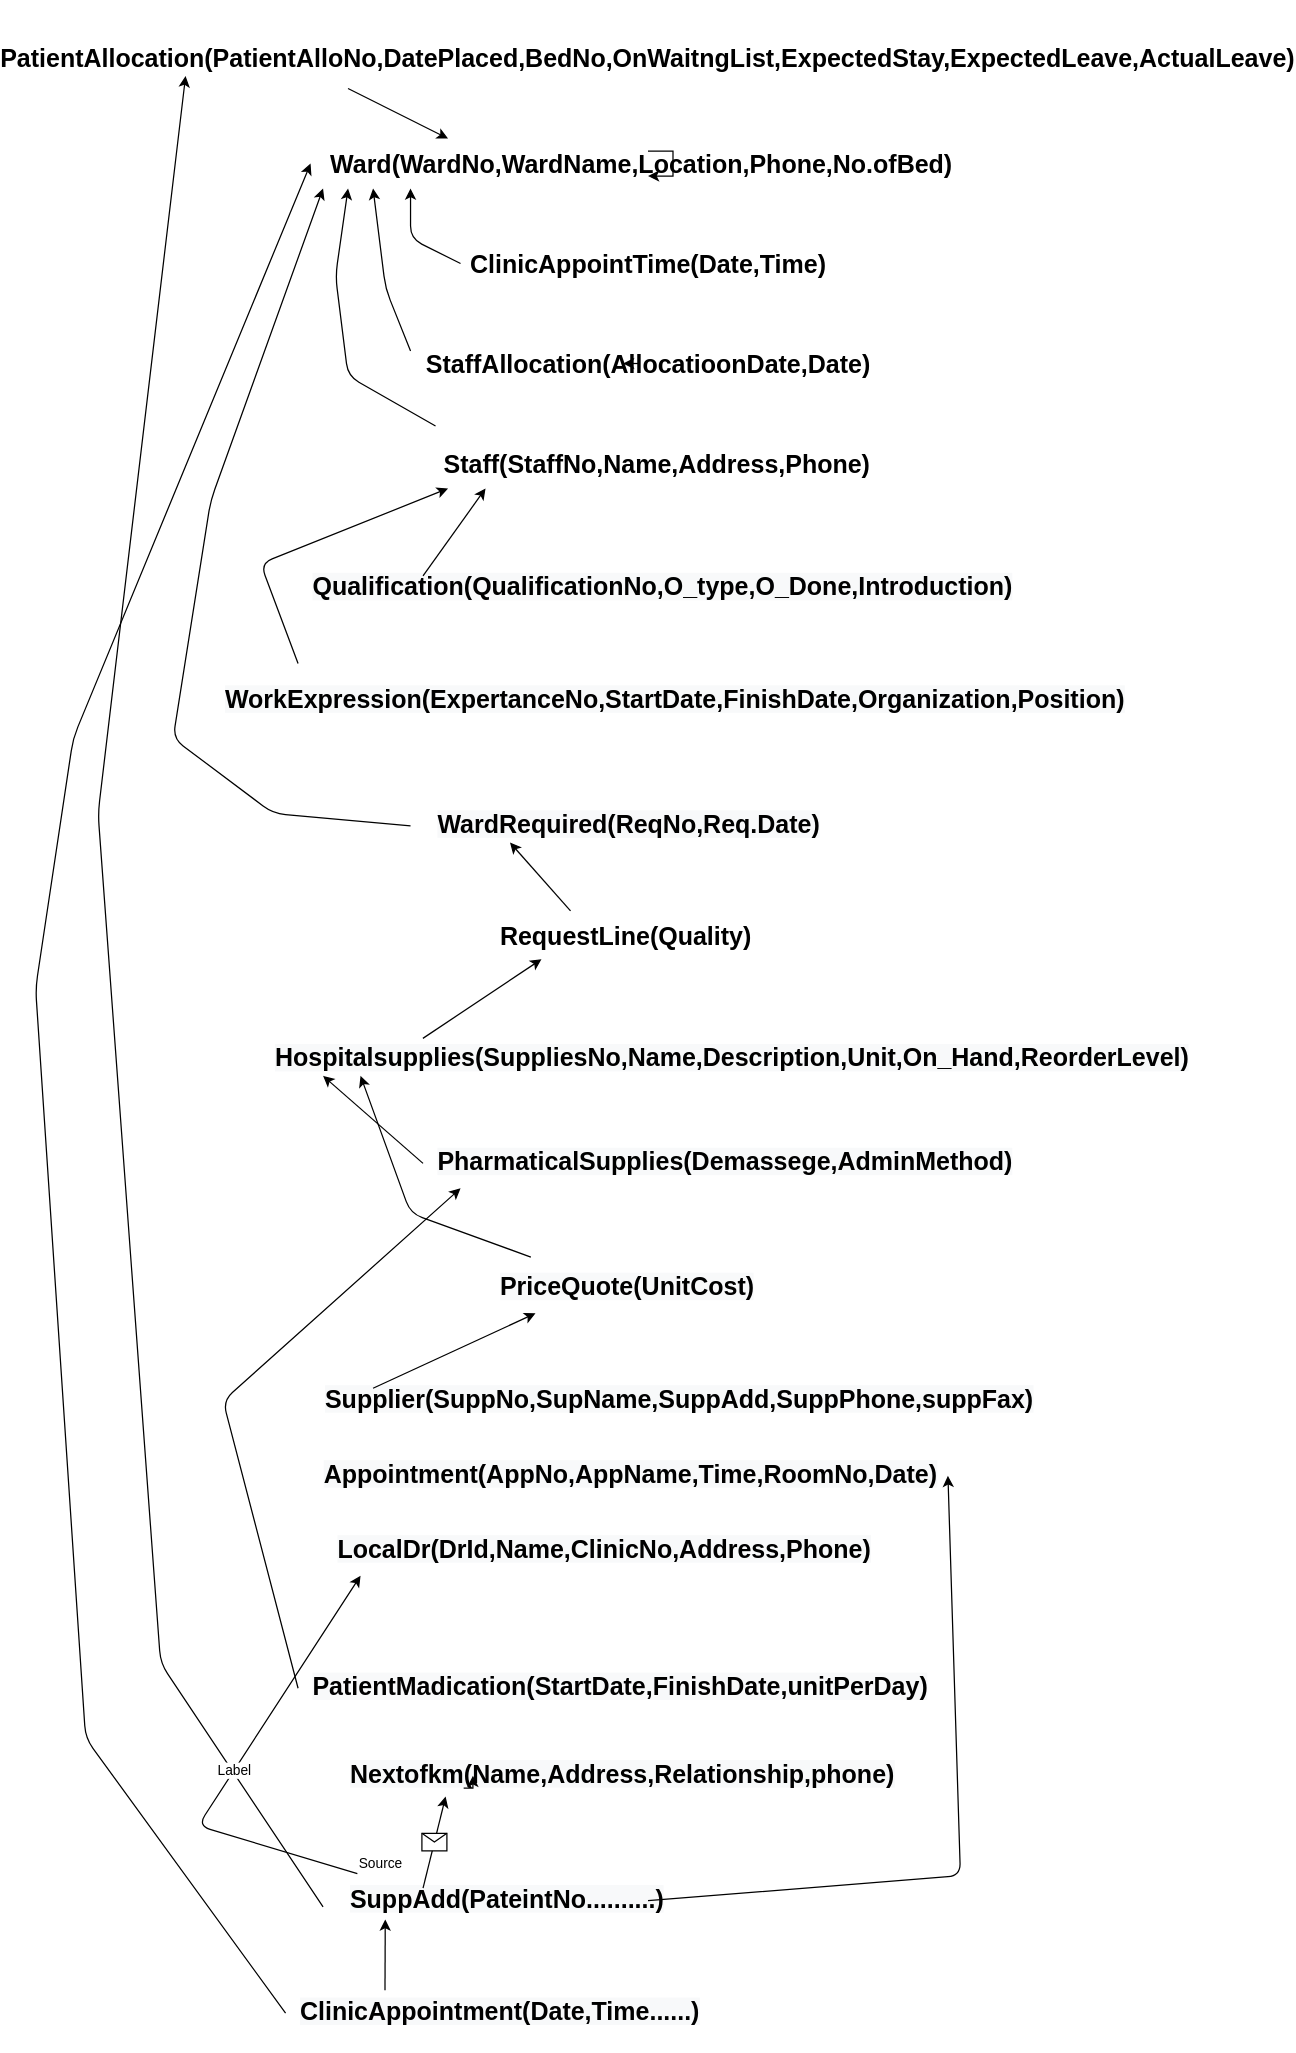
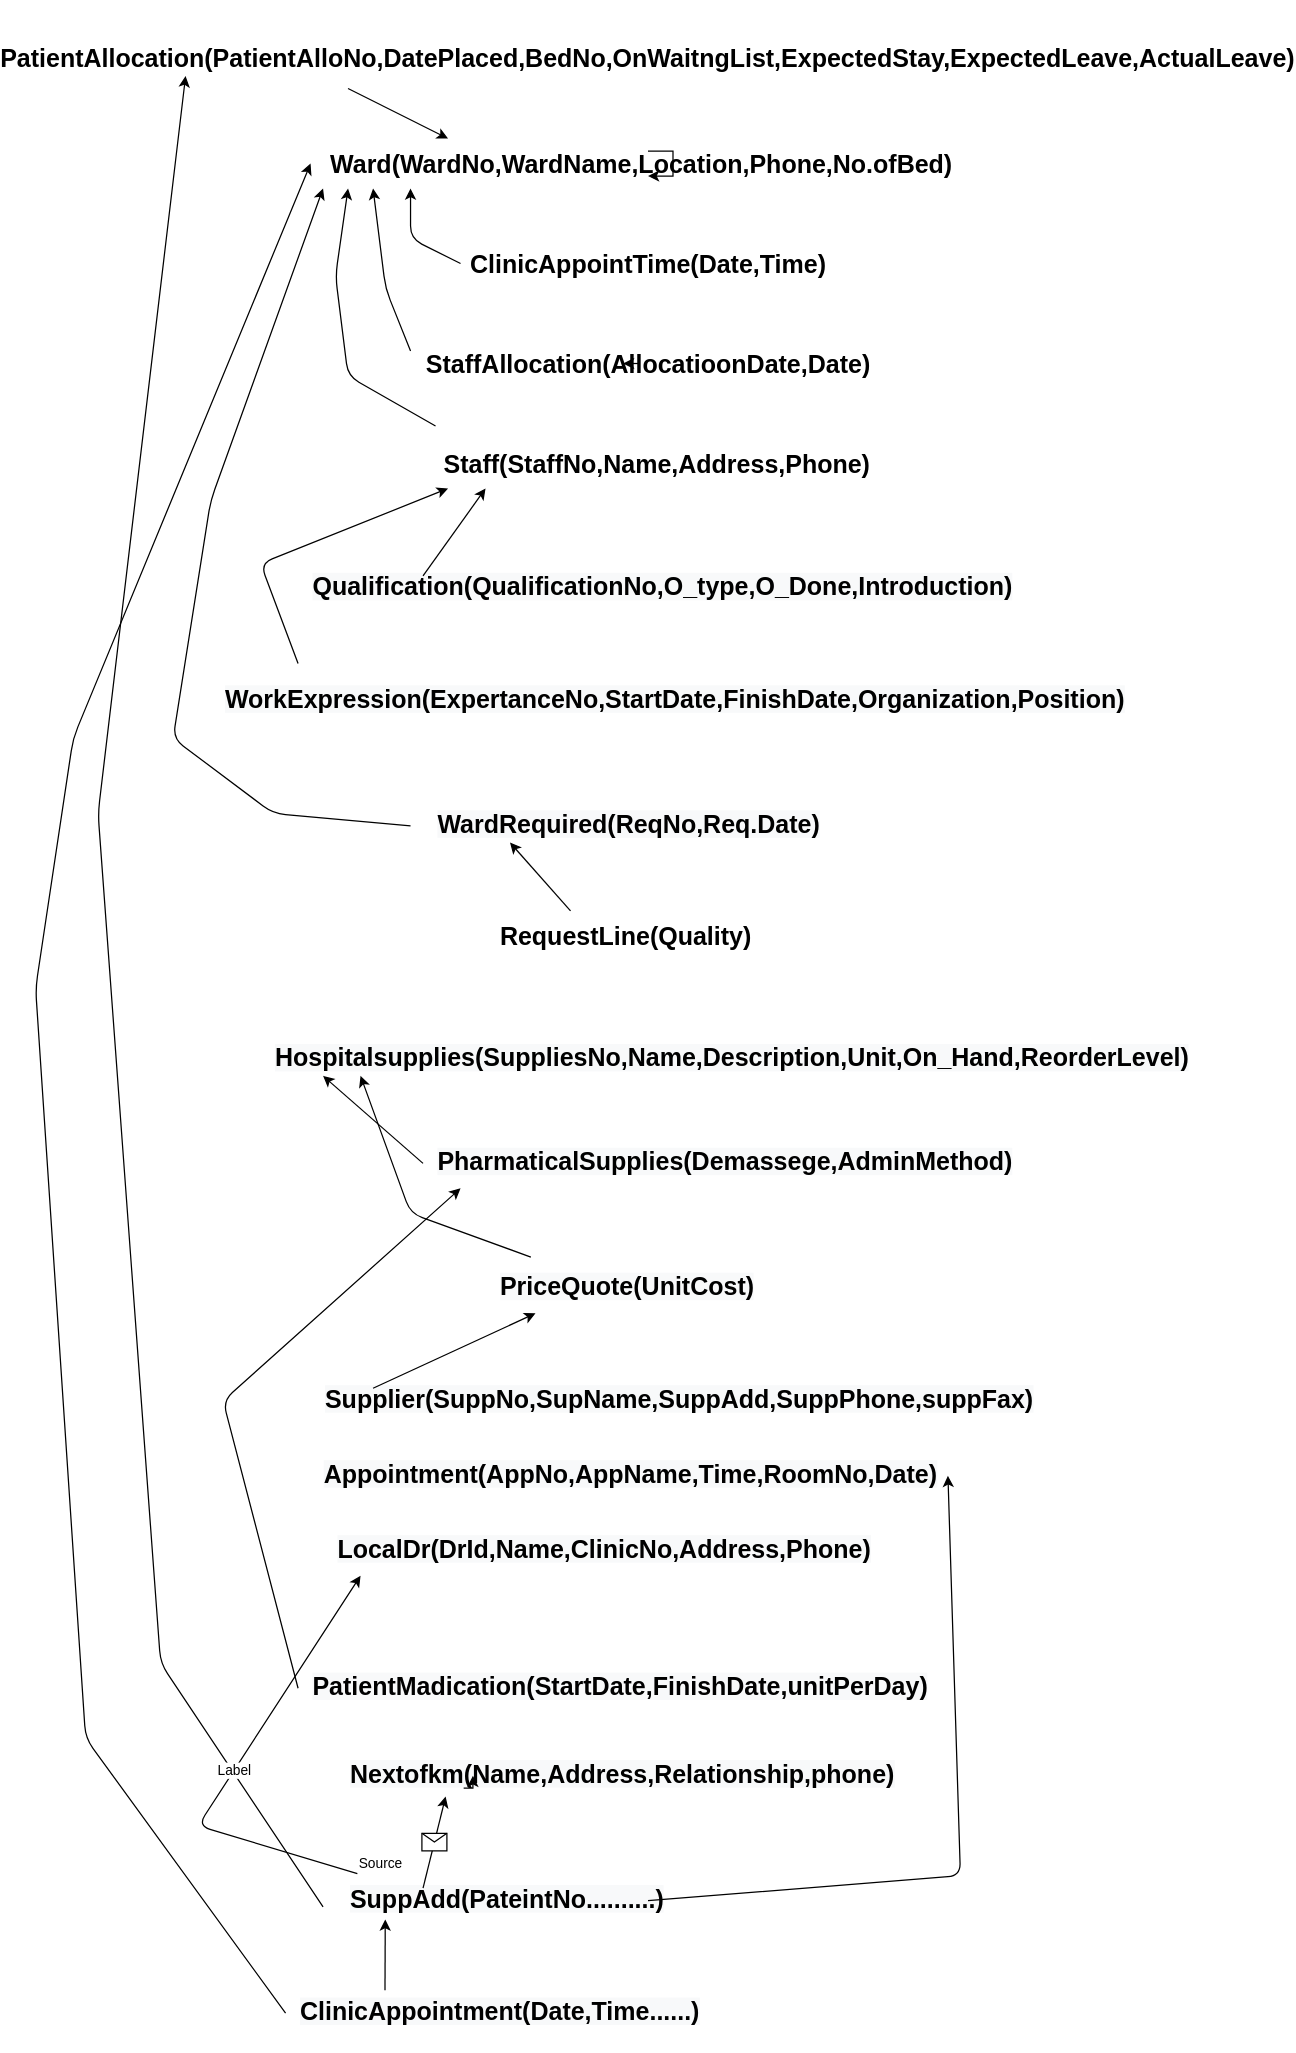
(479, 1001) -> none
